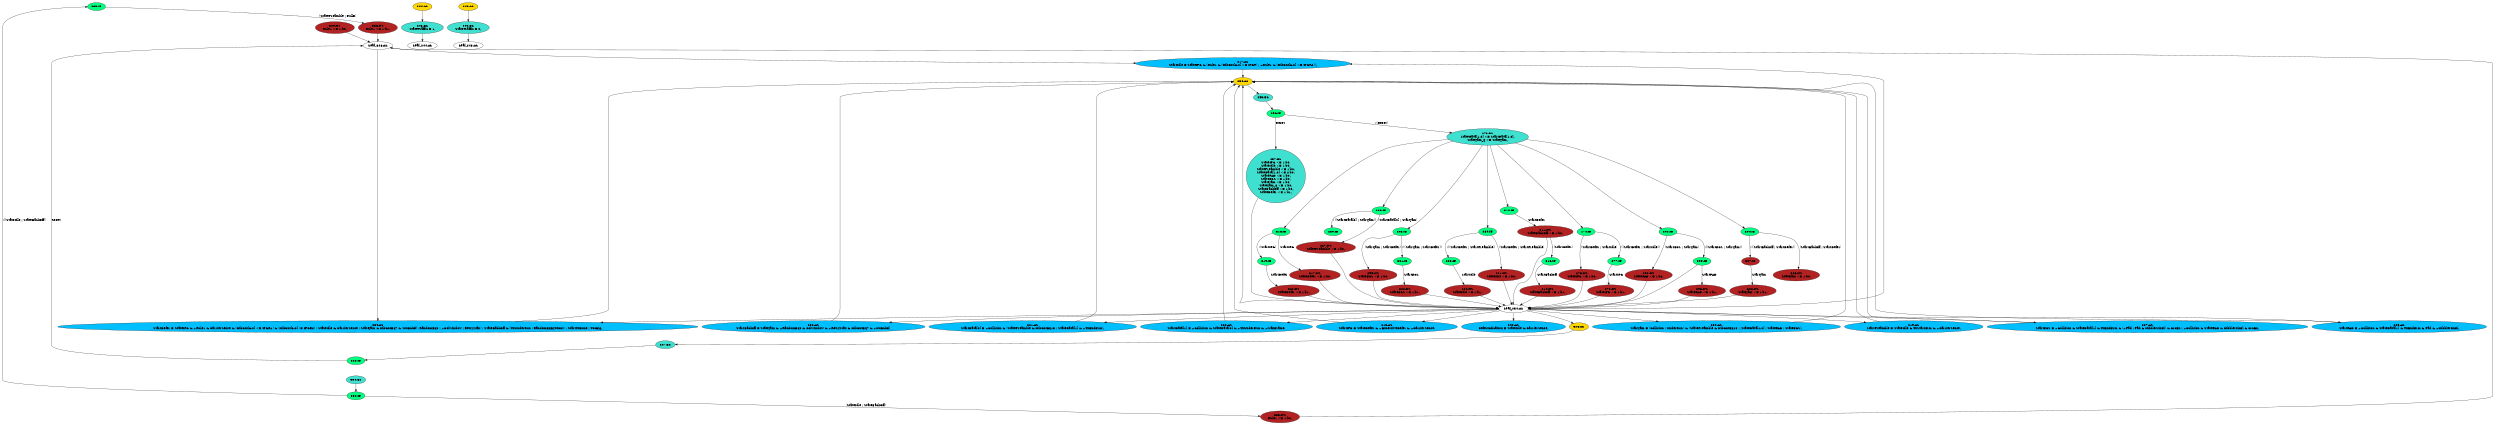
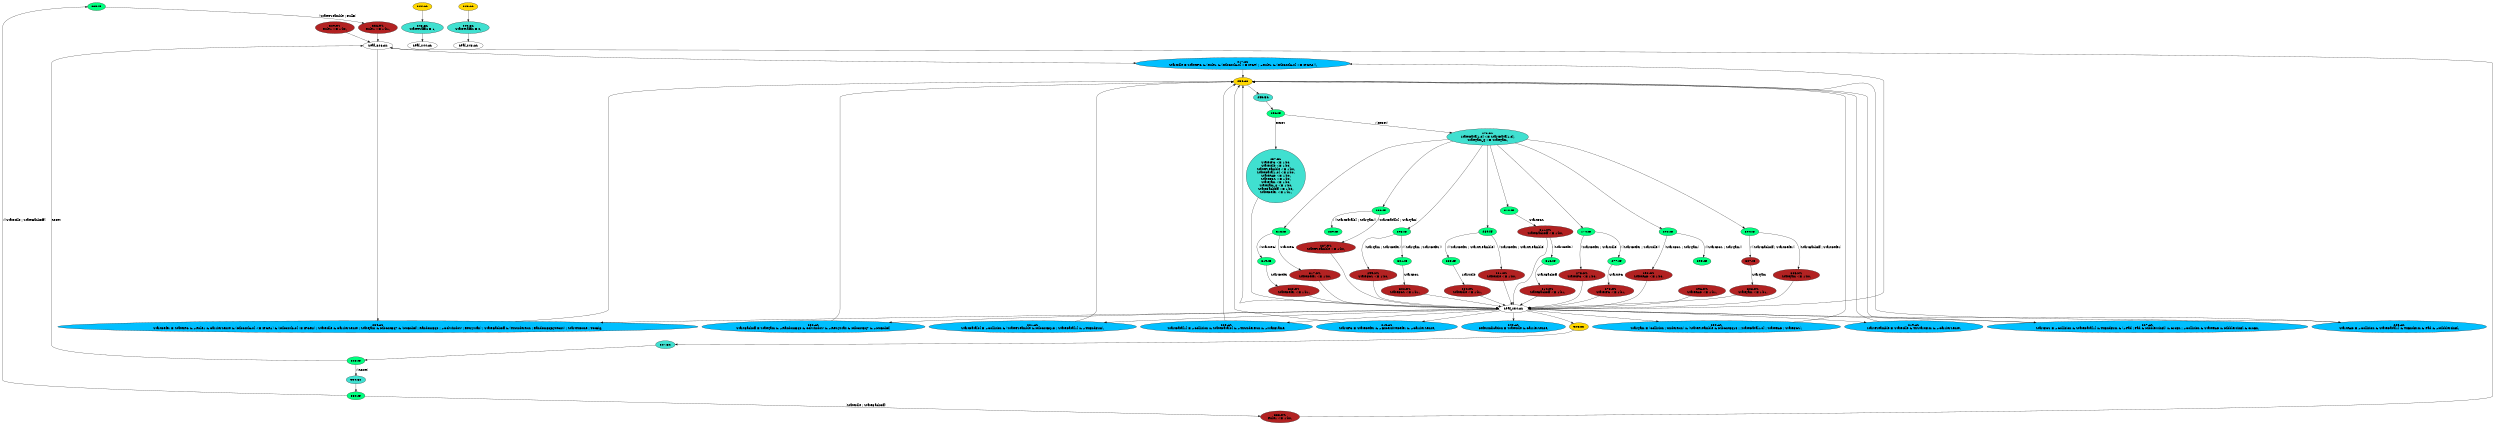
(1537, 220) -> (1537, 220)
(1702, 274) -> none
(1632, 300) -> (1666, 307)
none -> (356, 369)
